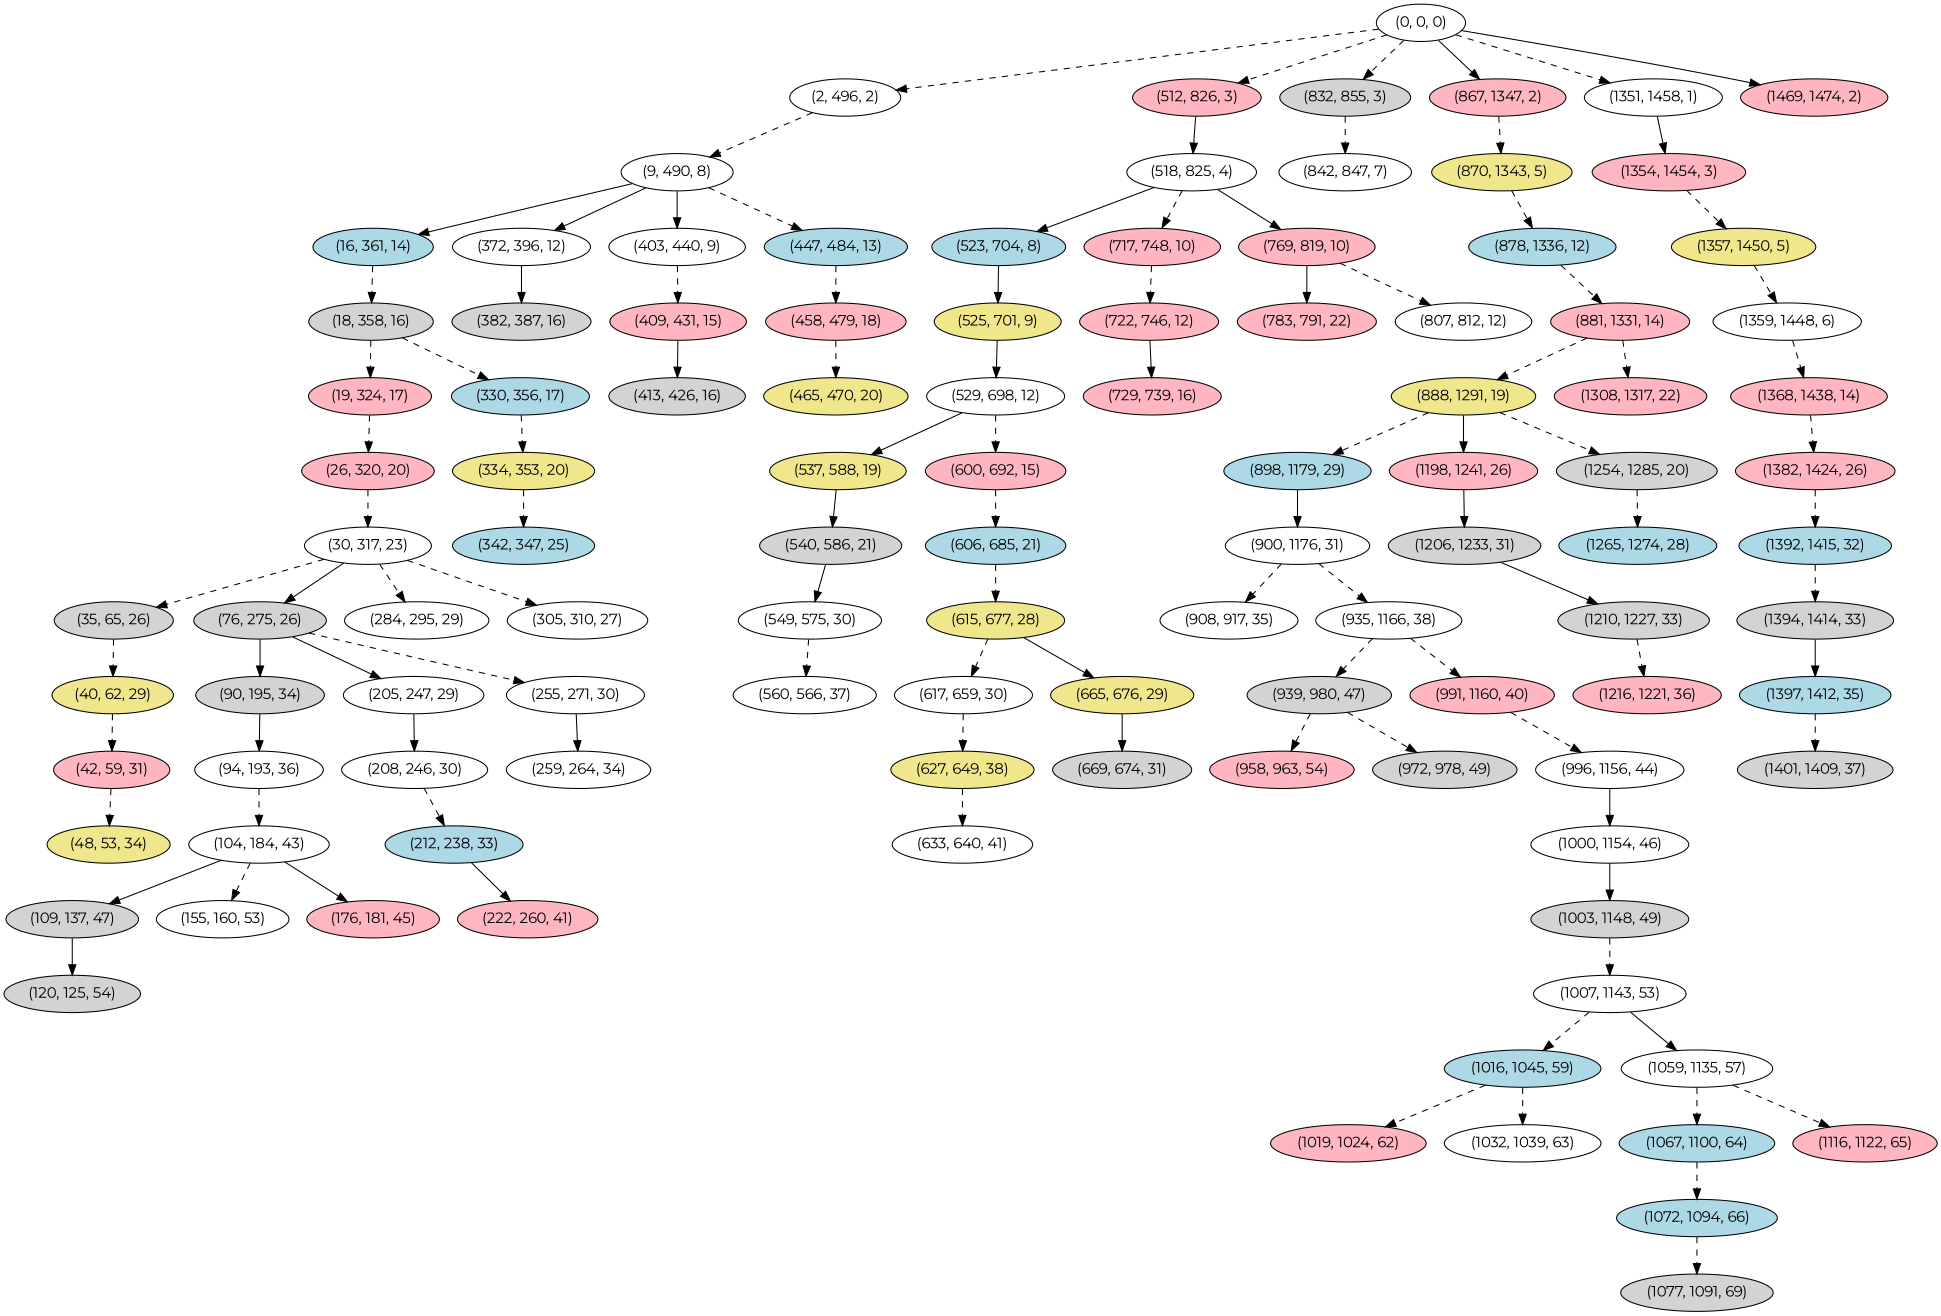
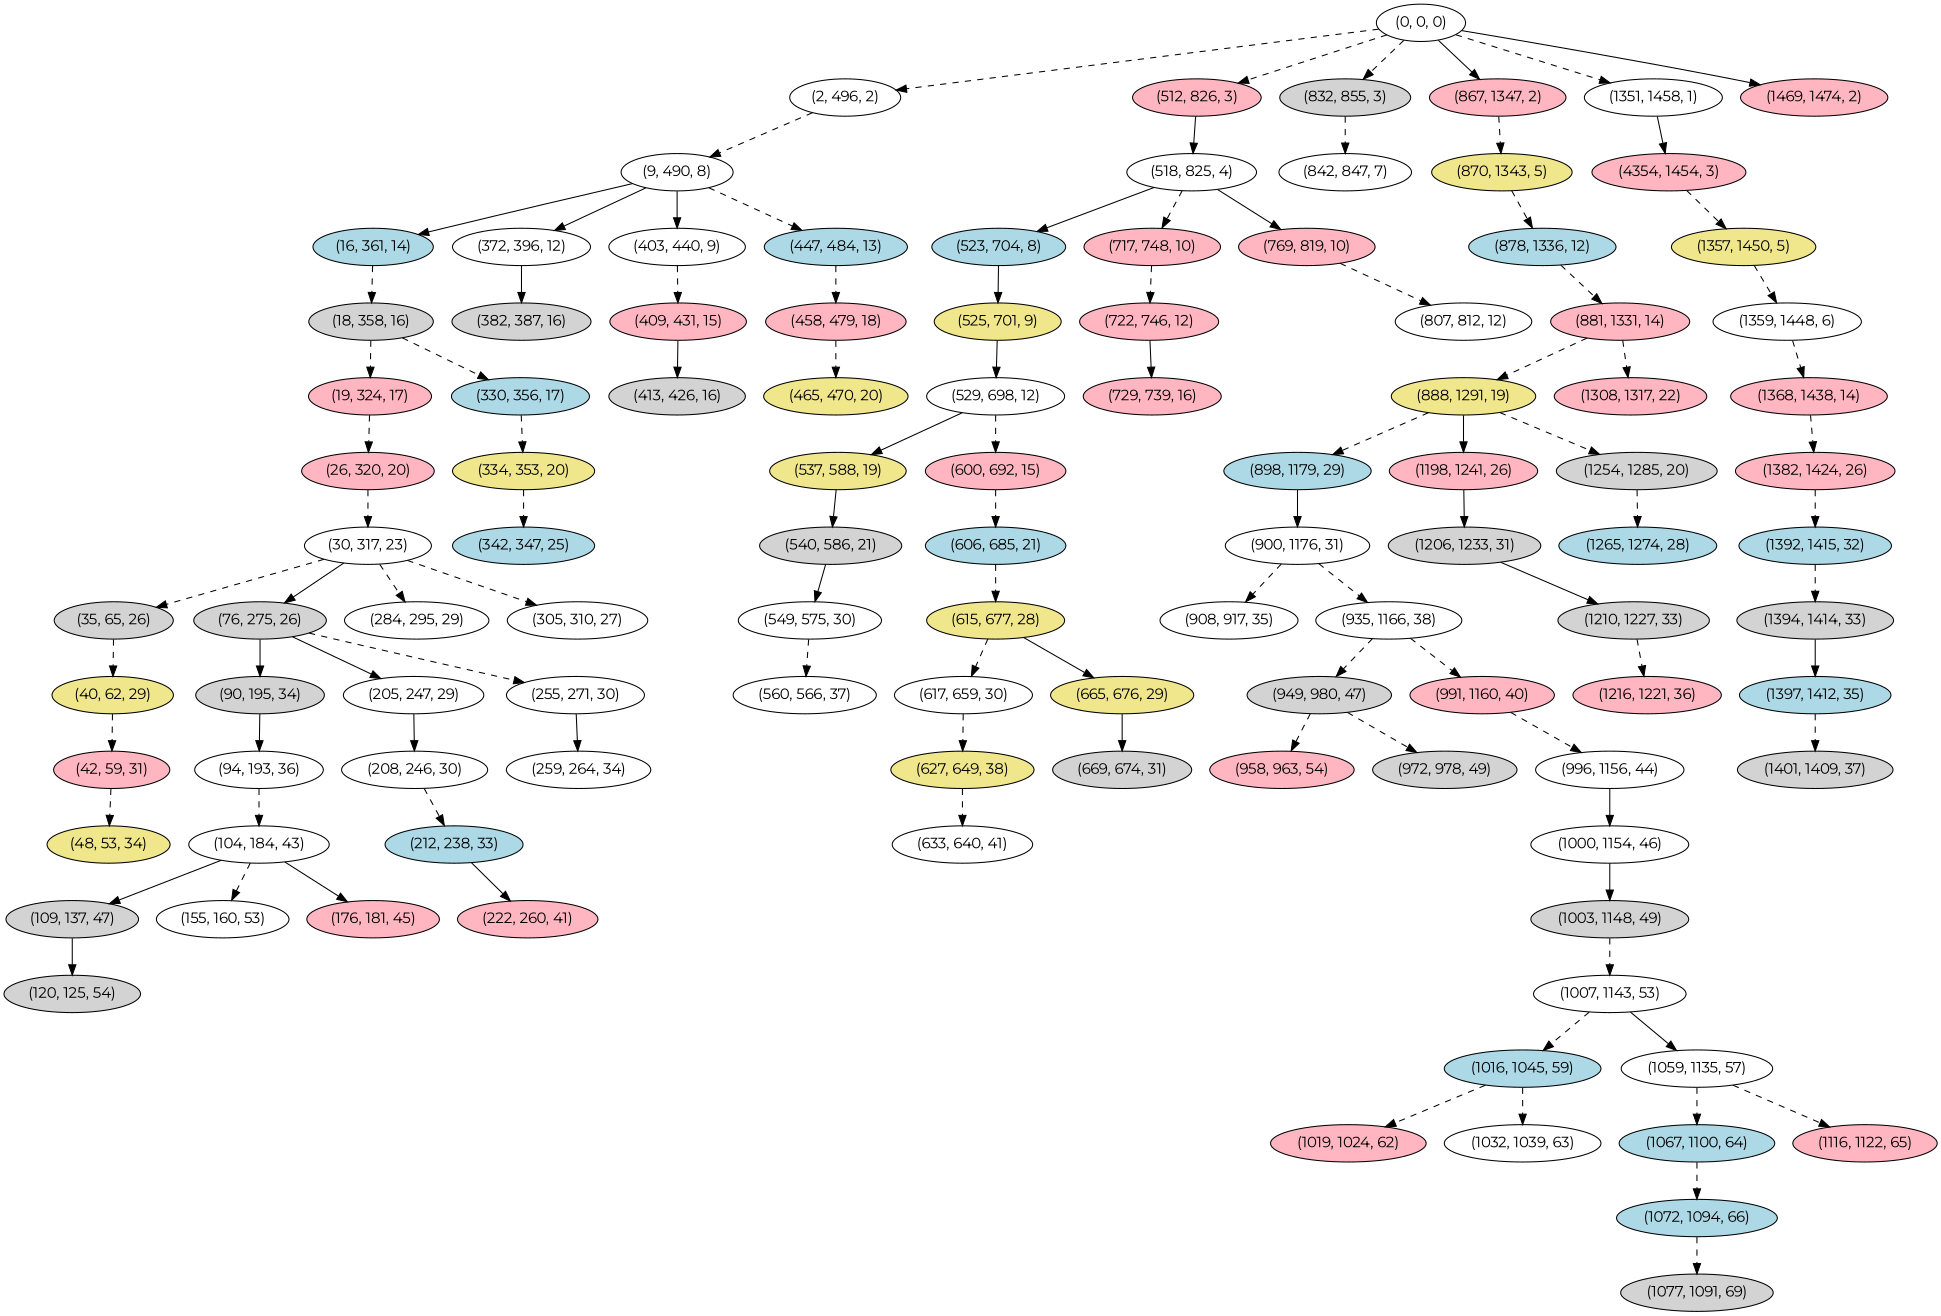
(1669, 172) -> (1669, 172)
(1307, 322) -> none
(1319, 695) -> (1319, 695)
